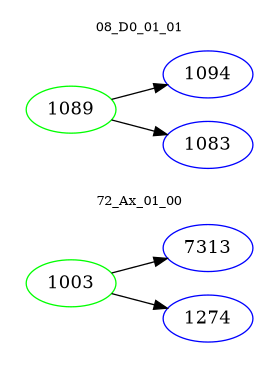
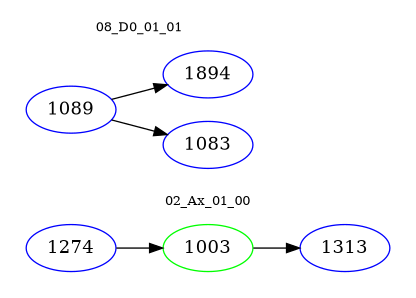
(208, 74) -> (208, 74)
(71, 110) -> (71, 110)
(140, 202) -> (208, 202)
(208, 248) -> (345, 248)
(133, 299) -> (133, 248)
